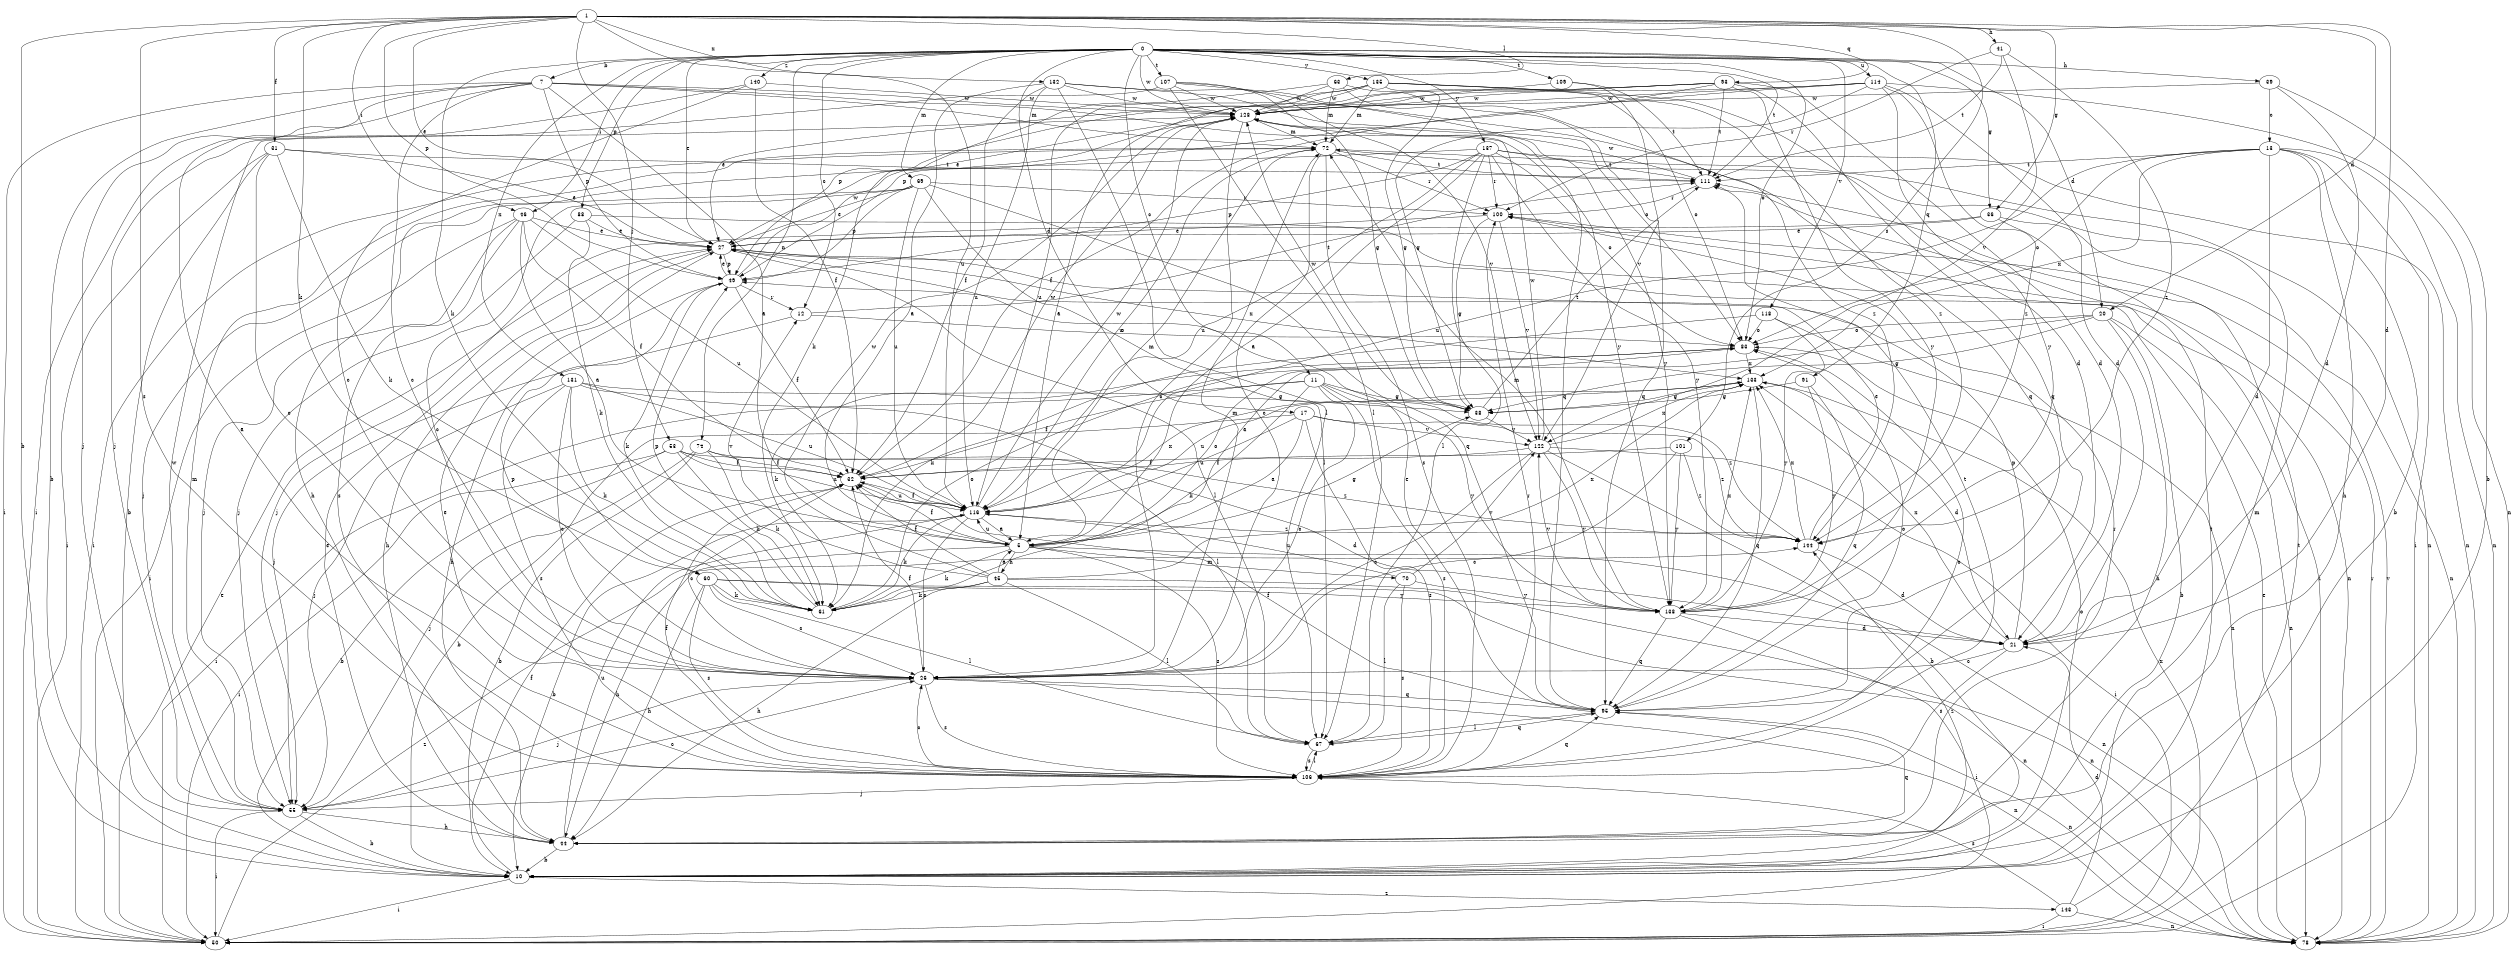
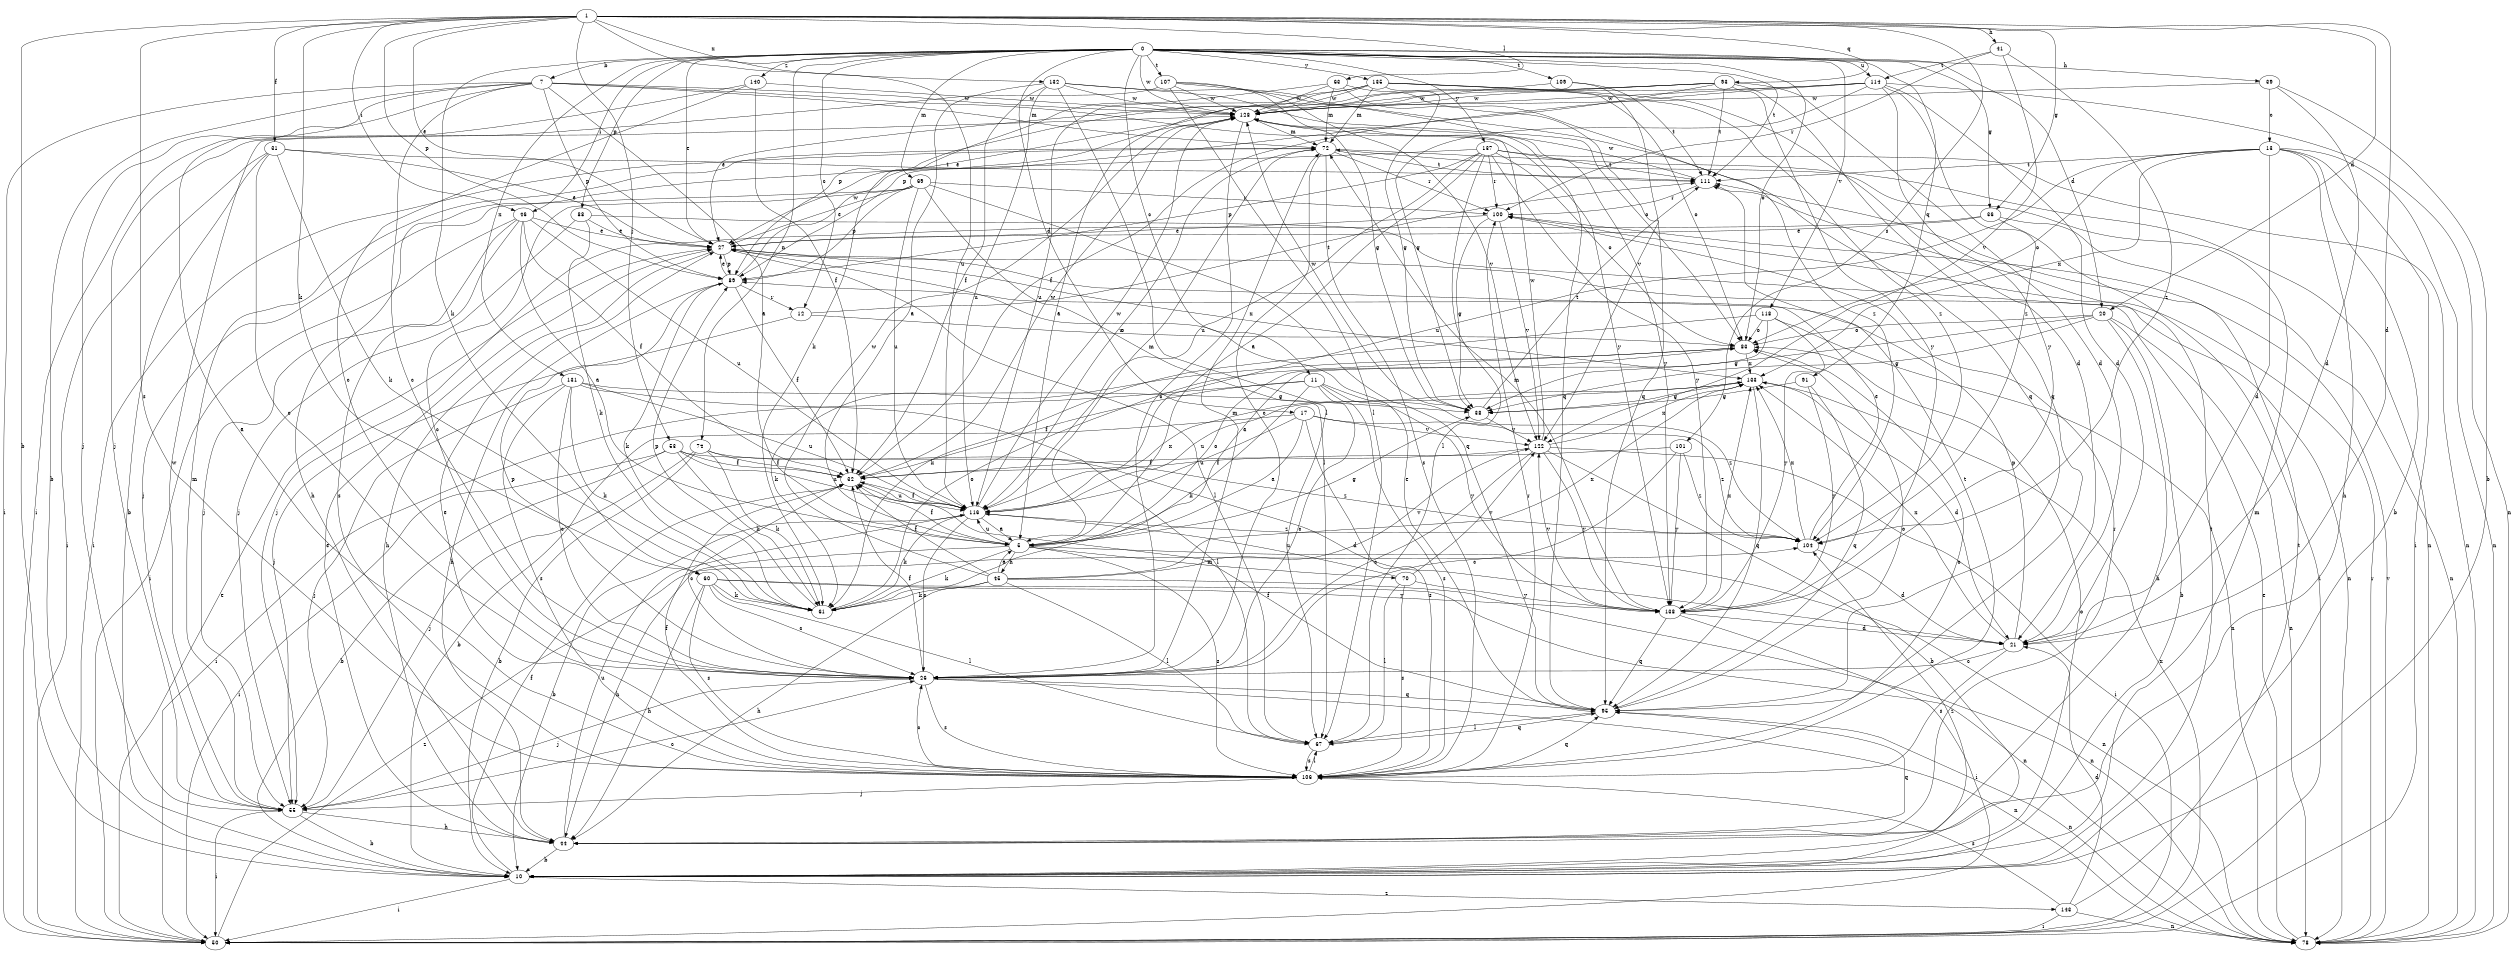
(1876, 142) -> (1934, 65)
(732, 281) -> (732, 281)
(1377, 396) -> (1631, 369)
(774, 514) -> (1185, 567)
(1808, 546) -> (1808, 546)
